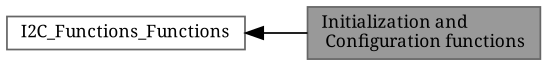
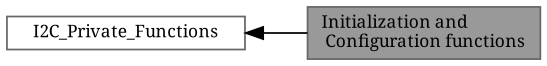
(126, 33) -> (126, 33)
